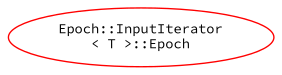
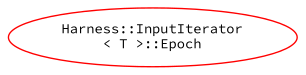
(141, 37) -> (153, 37)
